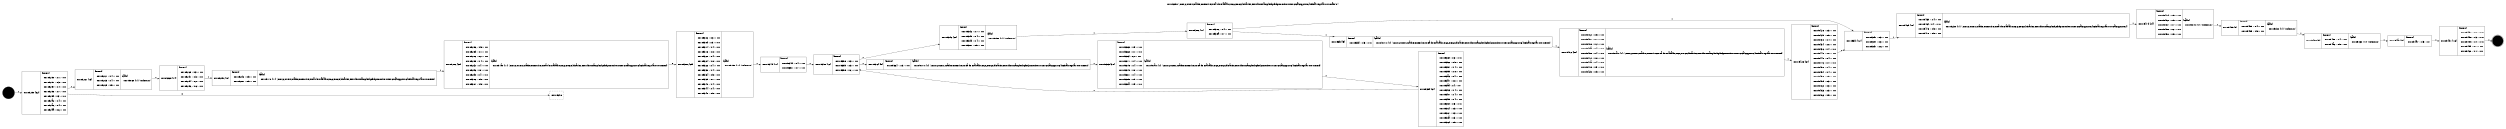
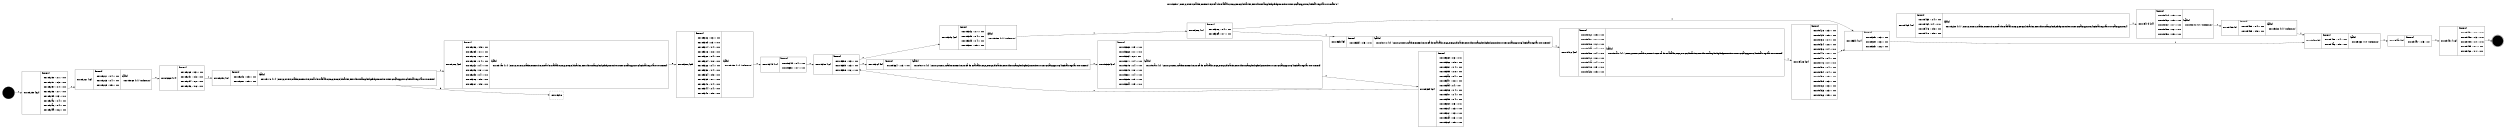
(1893, 38) -> (2096, 43)
(308, 95) -> (472, 91)
